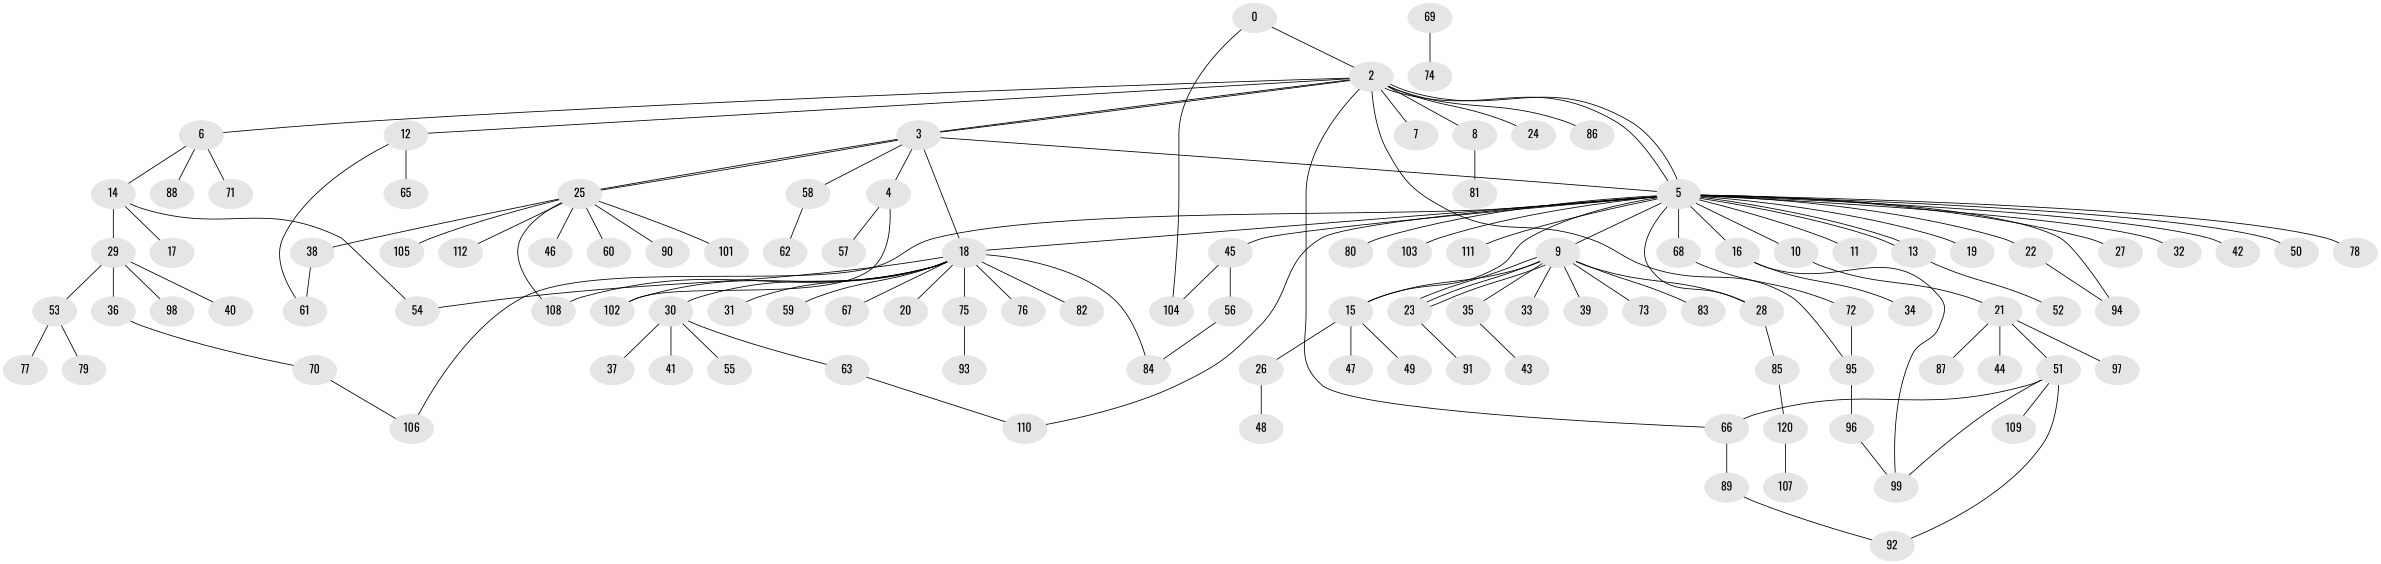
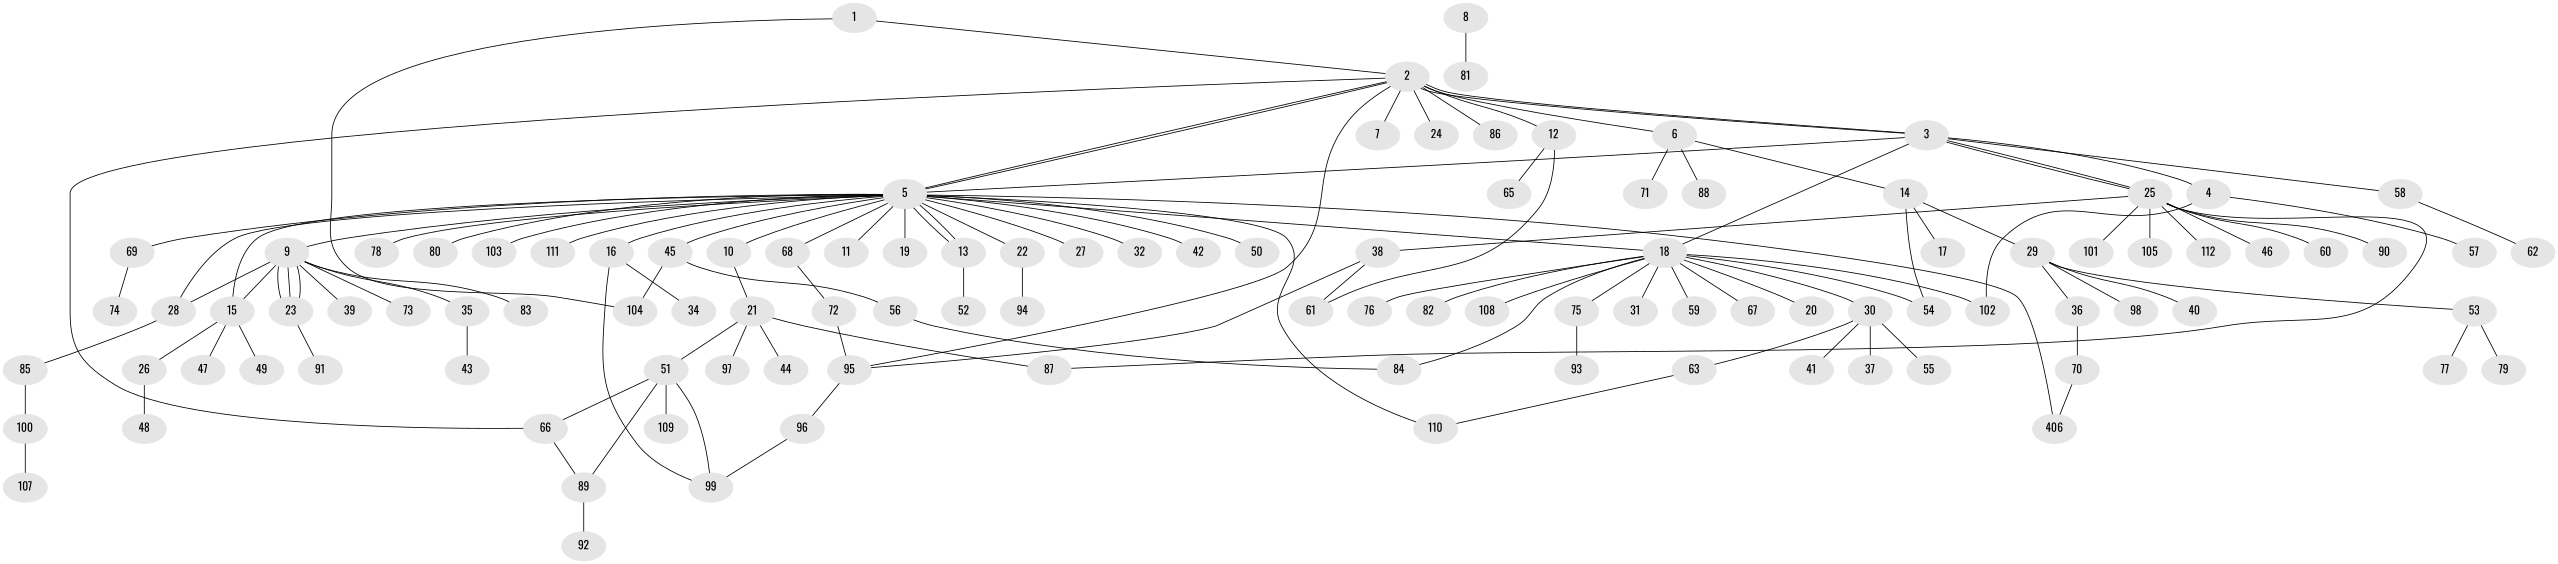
(1255, 18) -> (854, 18)
(1423, 106) -> none
(1921, 208) -> (516, 205)
(519, 244) -> (1944, 346)
(1527, 311) -> none
none -> (1123, 342)
(412, 429) -> (2054, 429)
(1785, 429) -> (25, 429)
(2008, 481) -> (622, 433)
